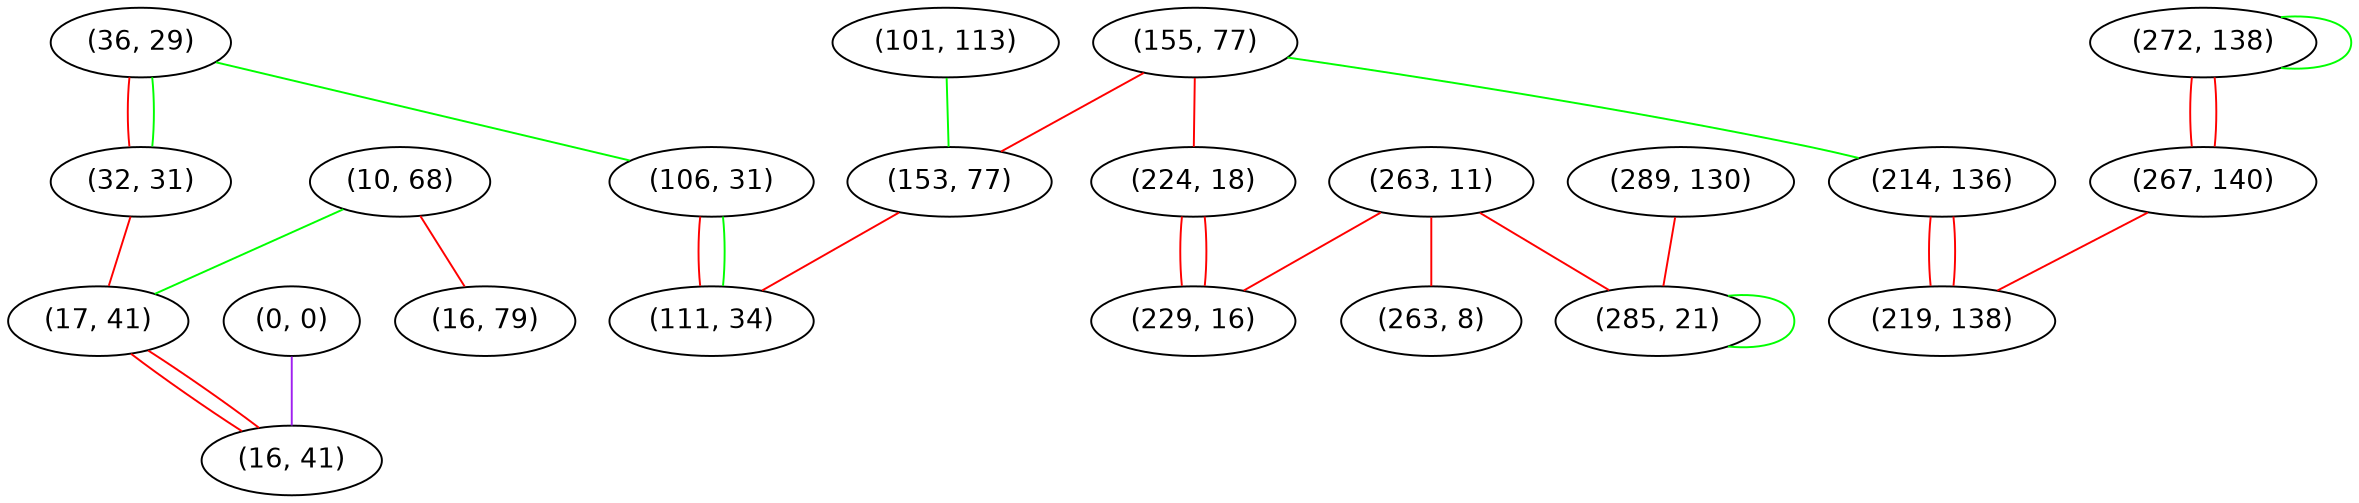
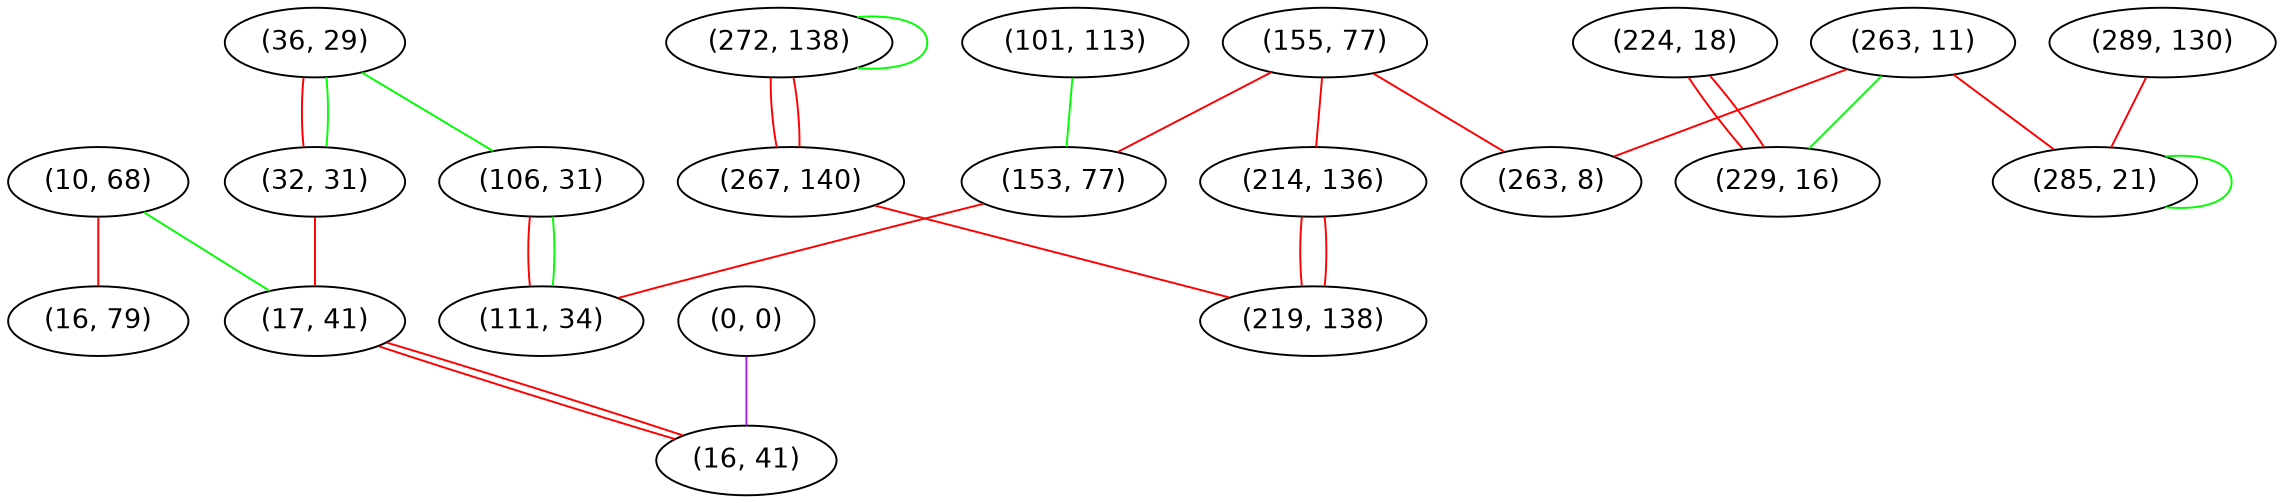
(1574, 103) -> (1319, 112)
(1194, 112) -> (1439, 113)
(1312, 252) -> (1845, 112)
